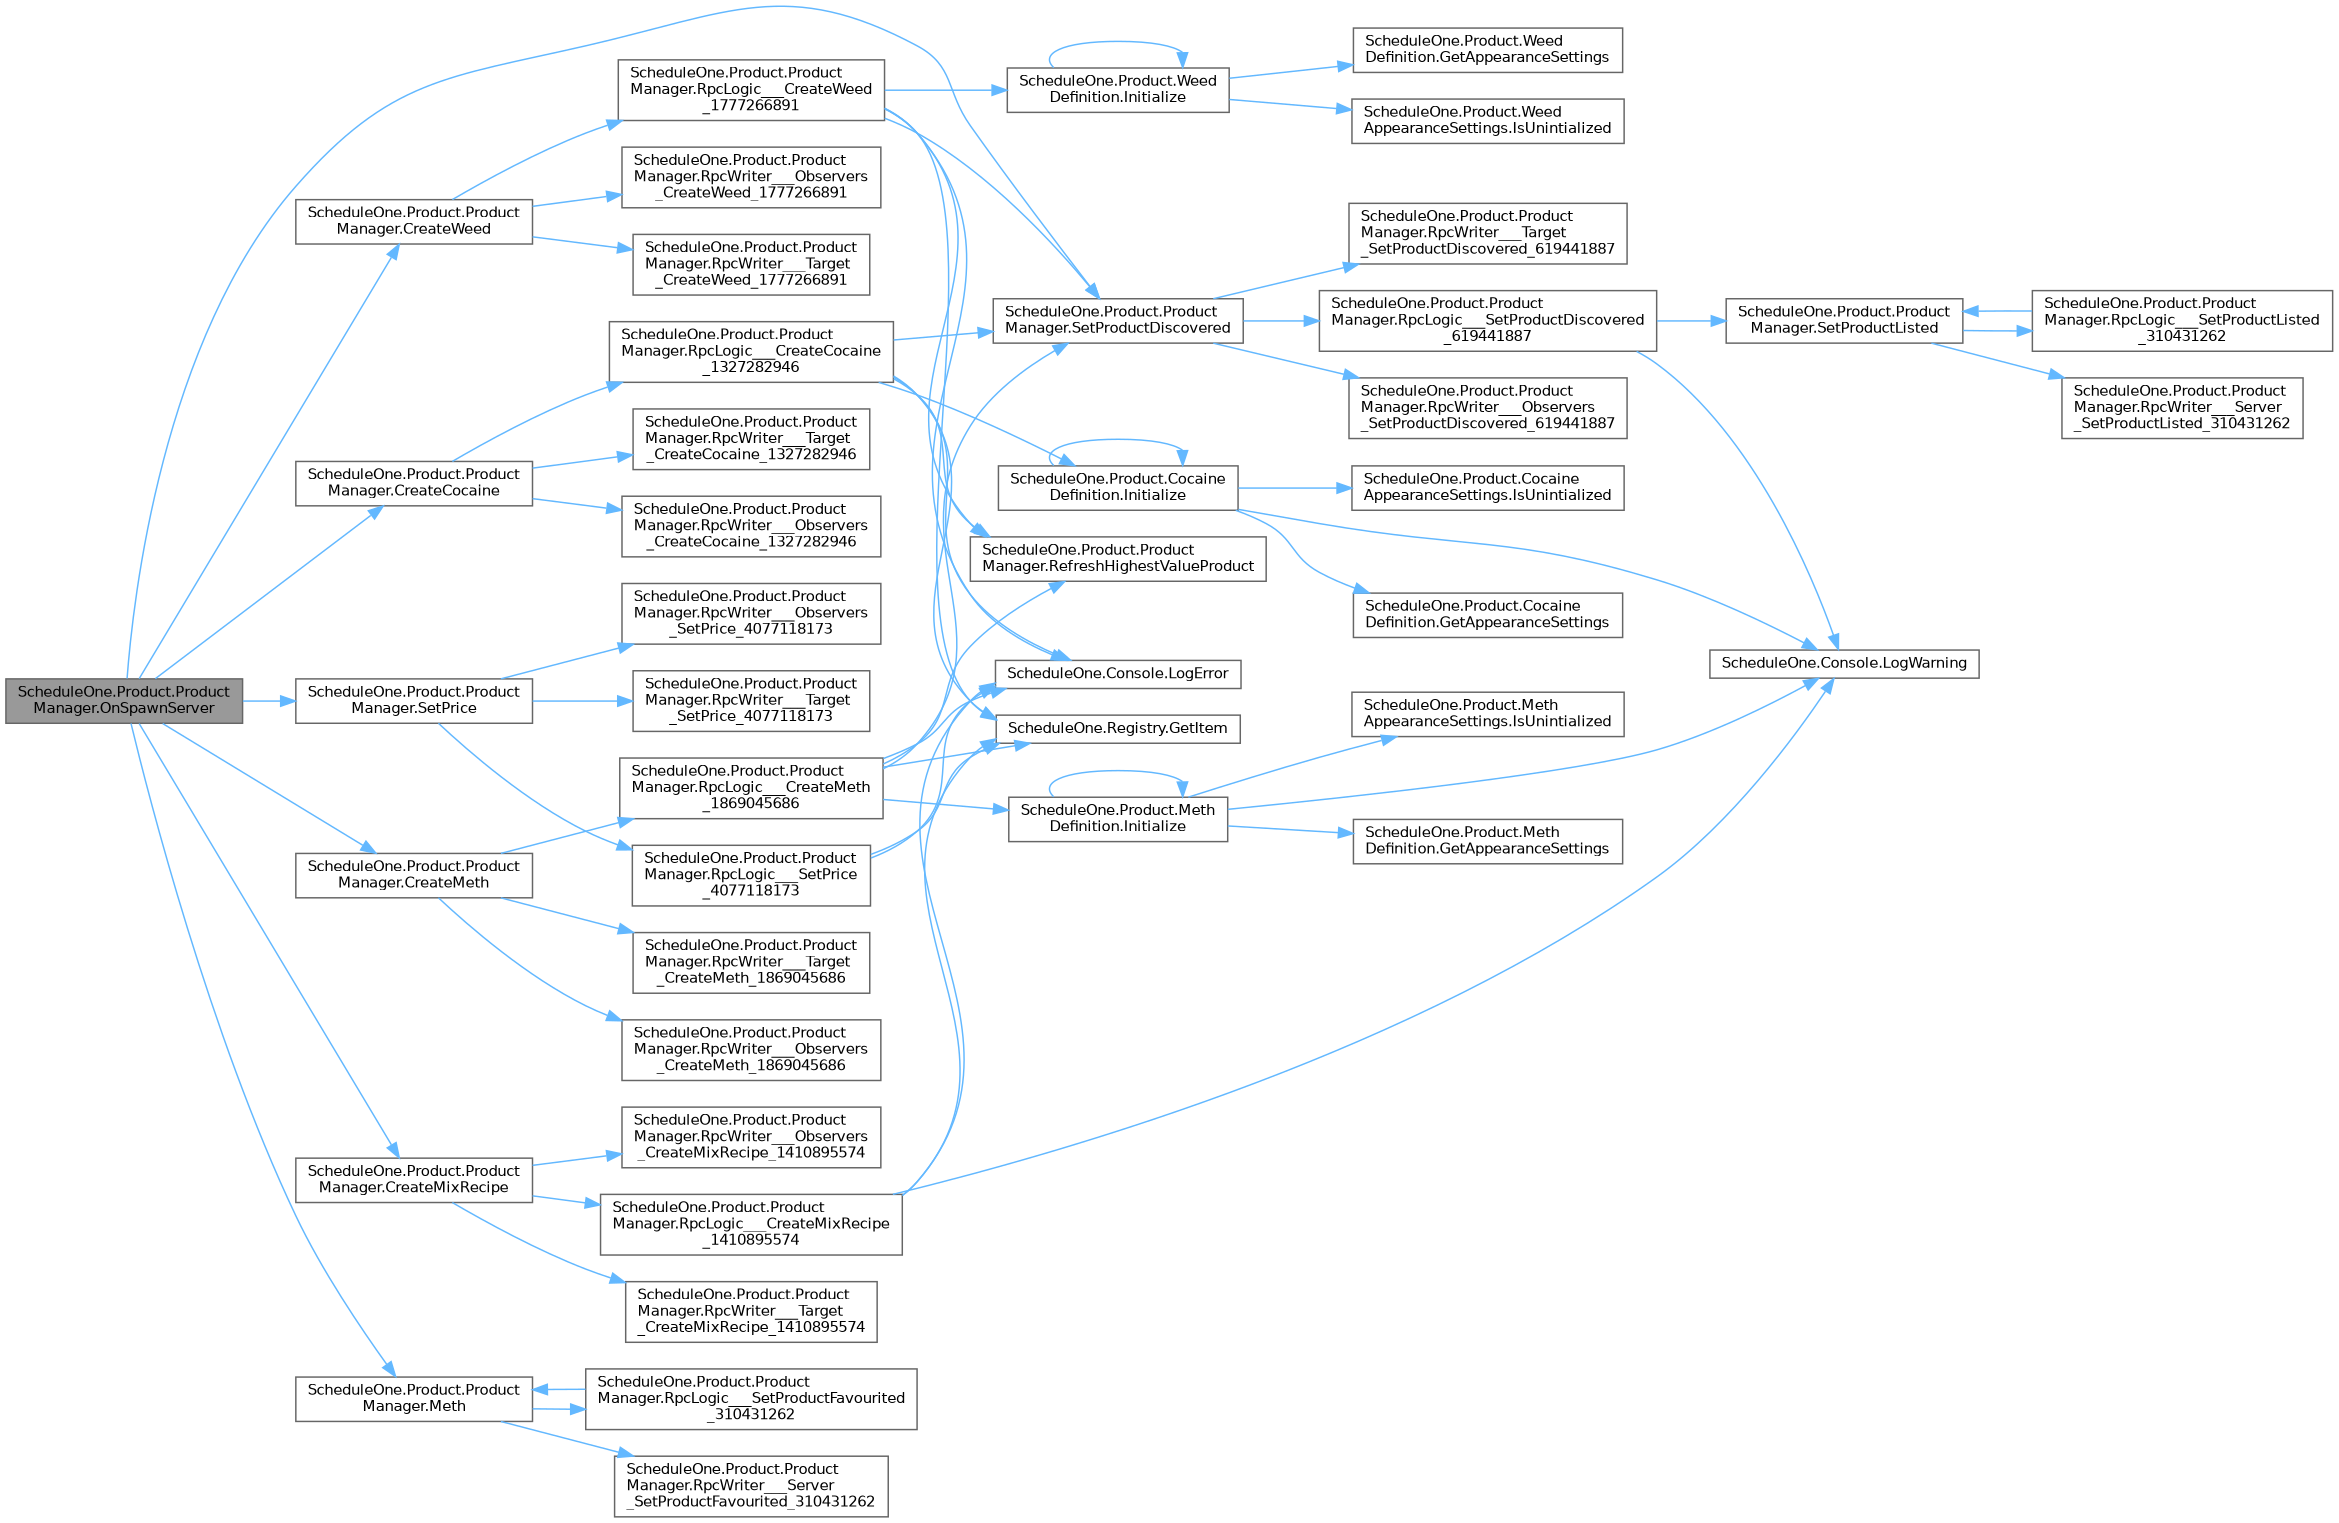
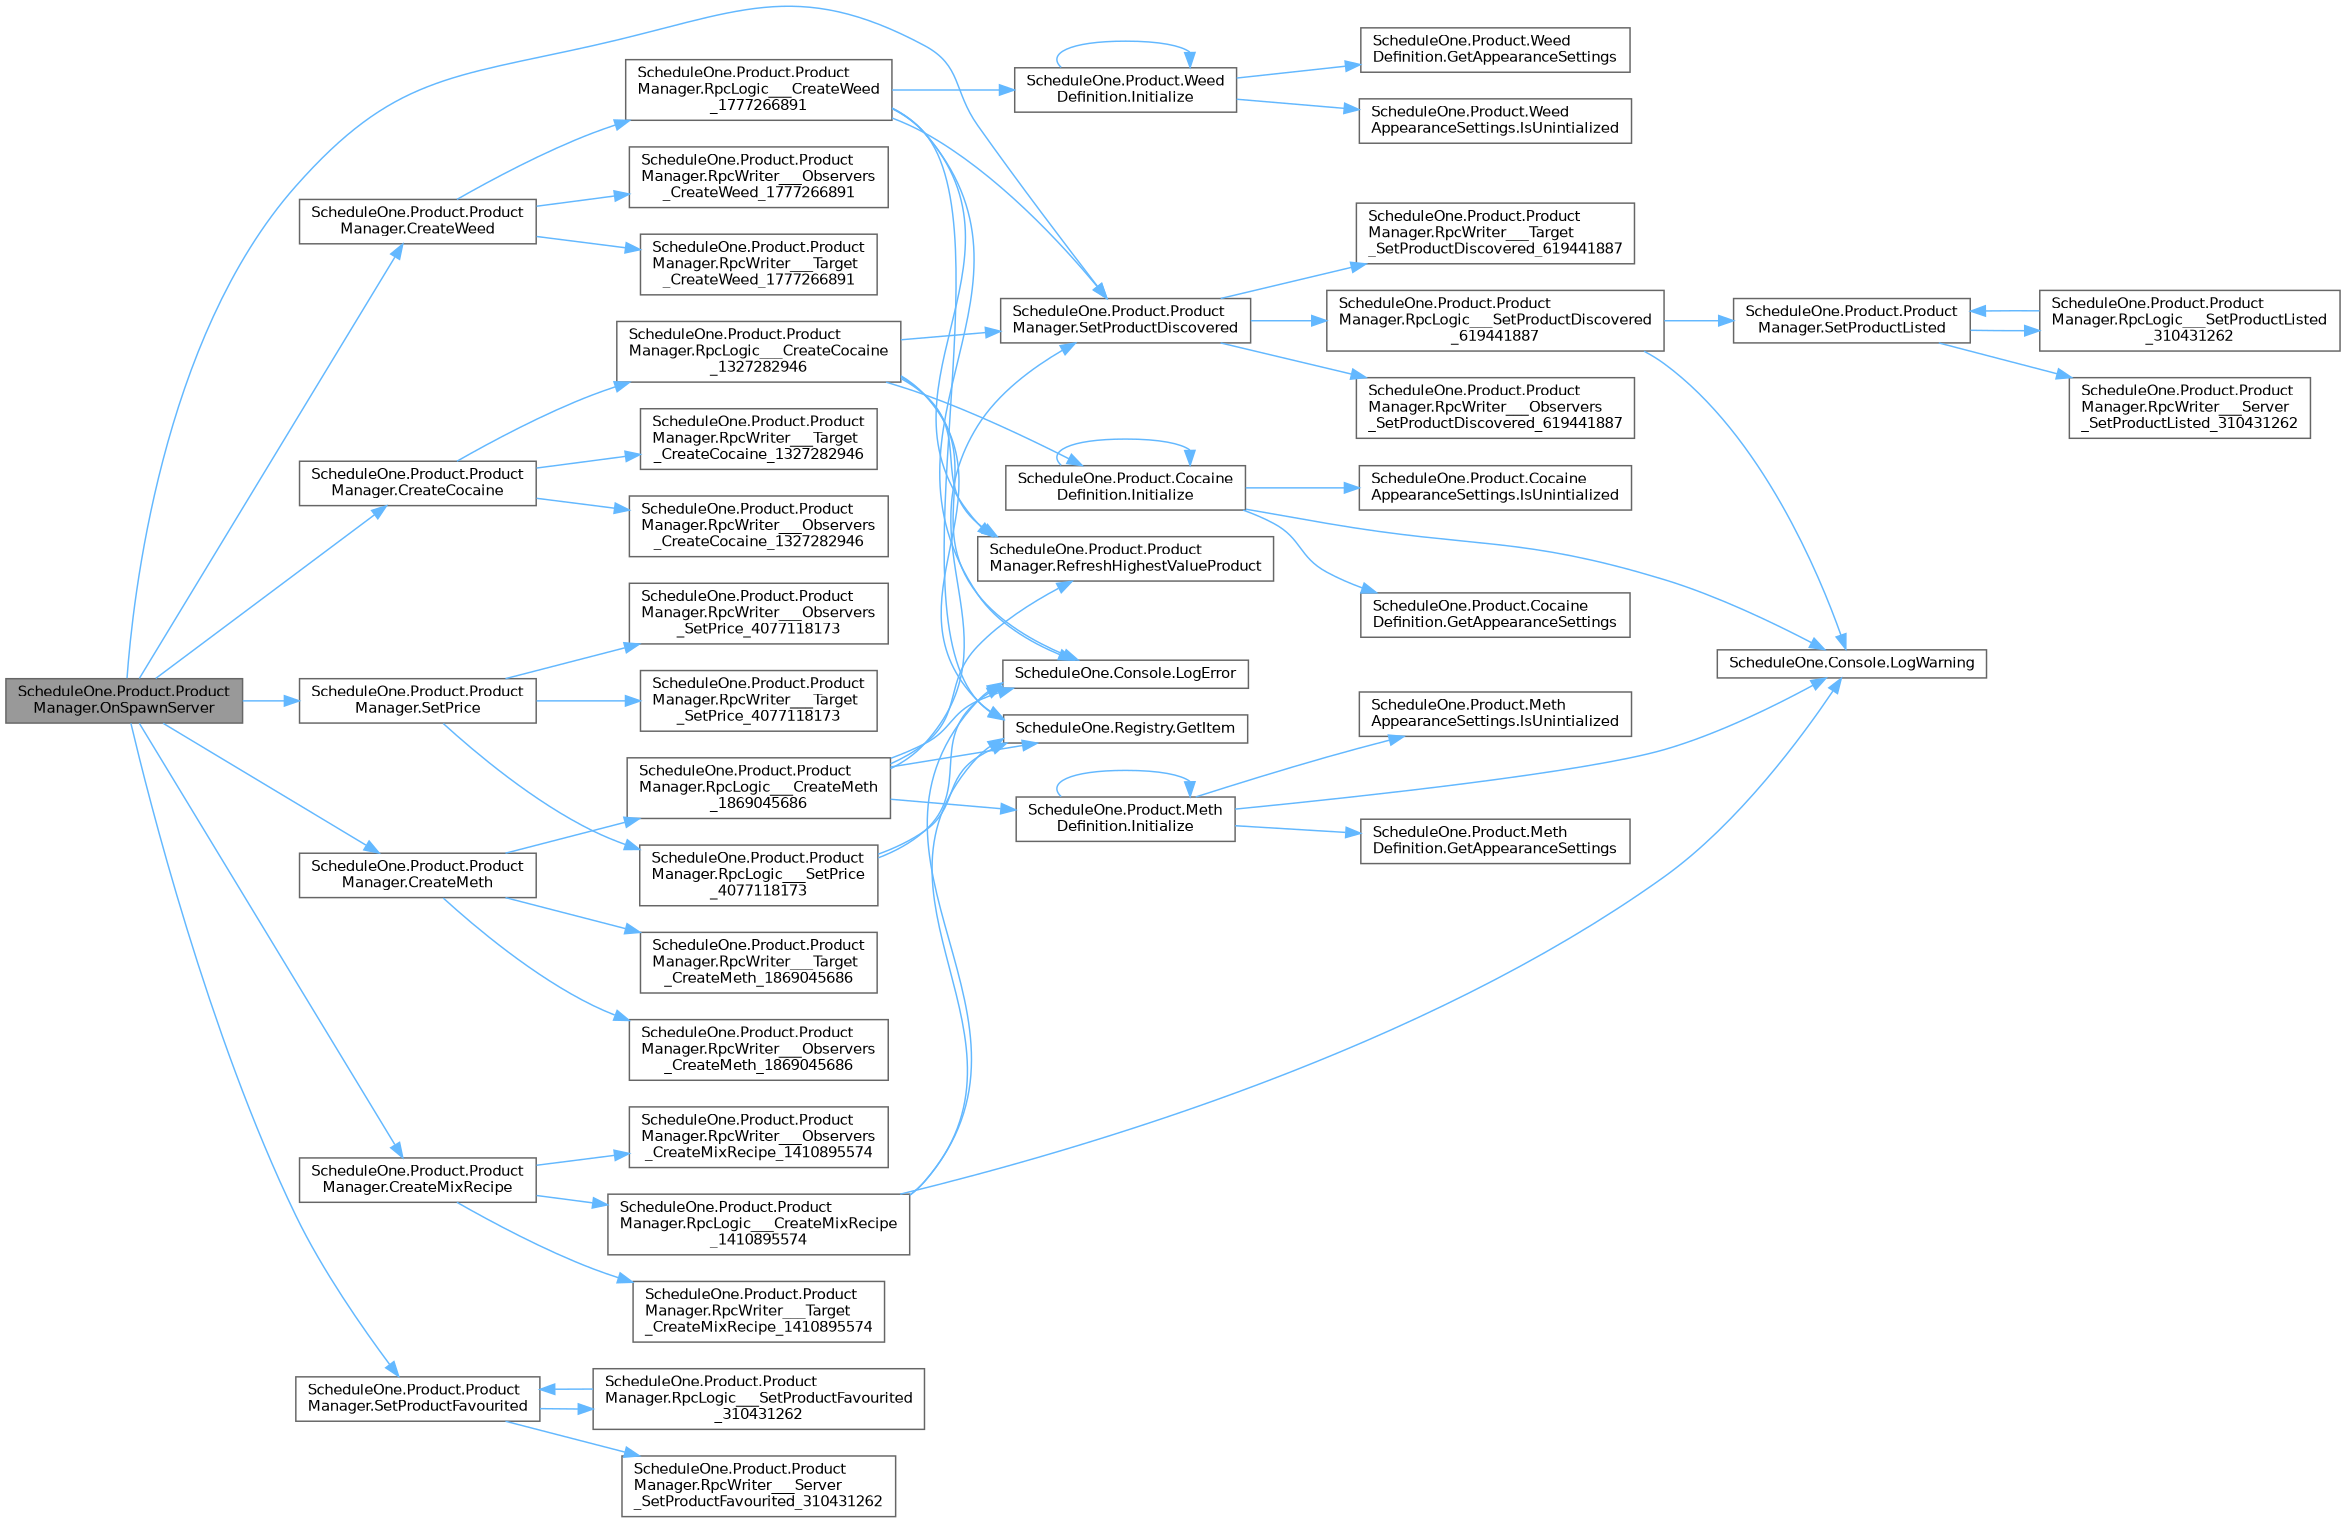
(414, 1399) -> (418, 1399)
